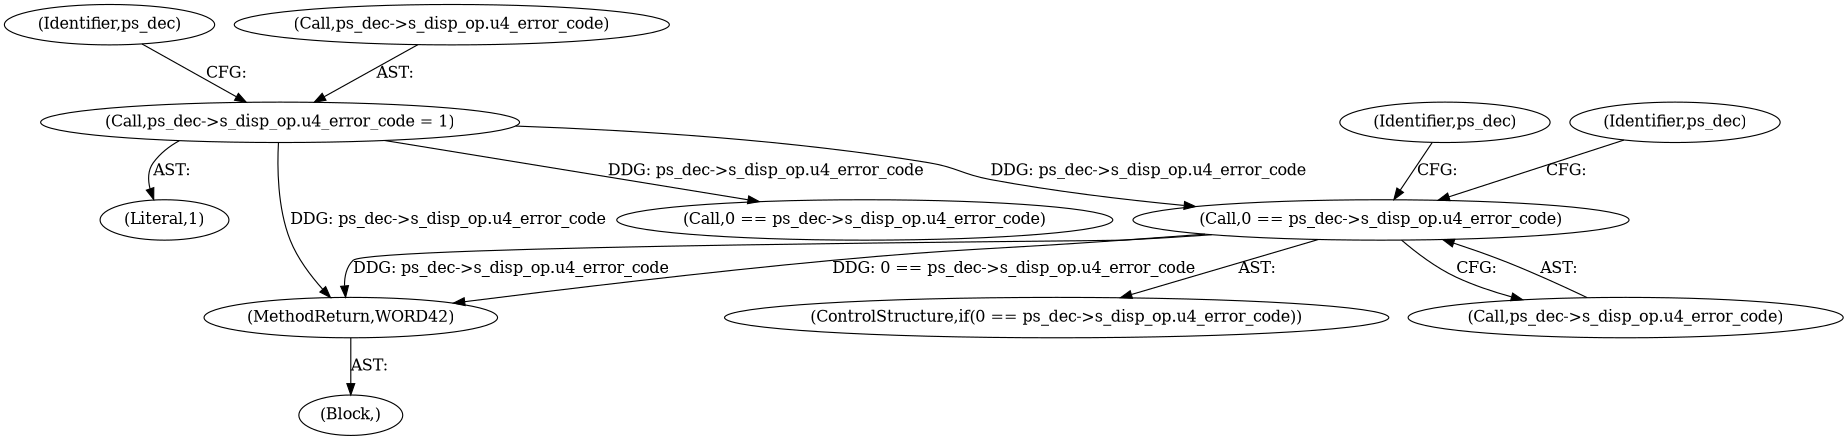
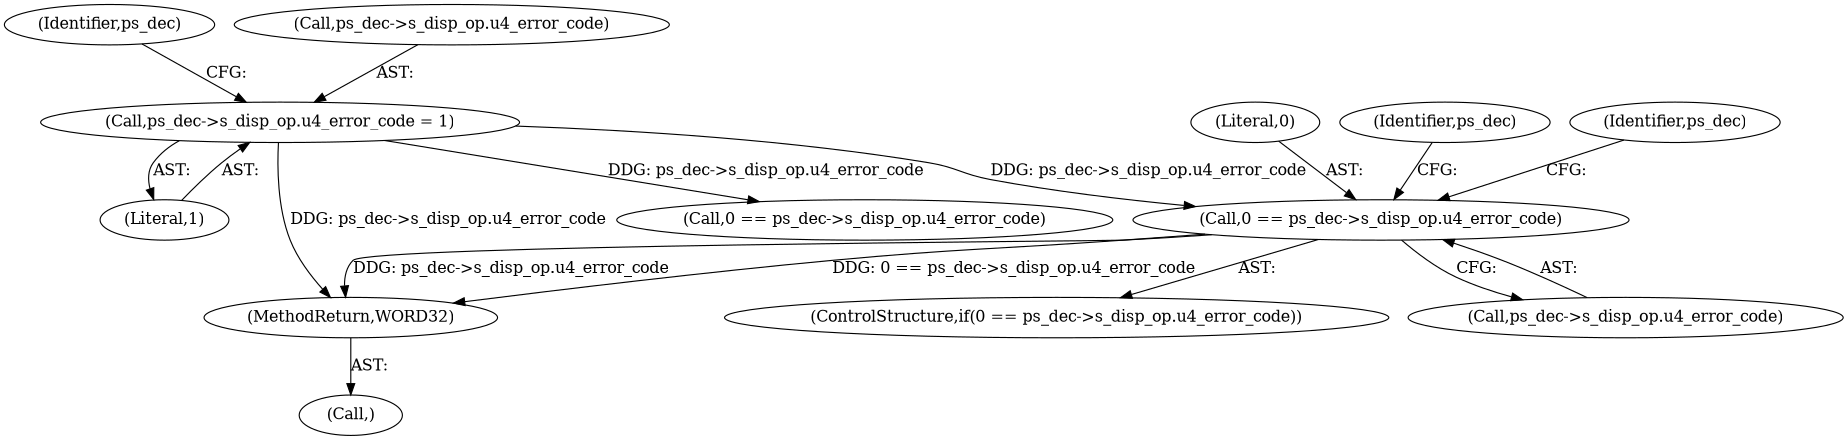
none -> (1255, 122)
none -> (210, 173)
(351, 318) -> (351, 318)
(351, 415) -> (351, 415)
